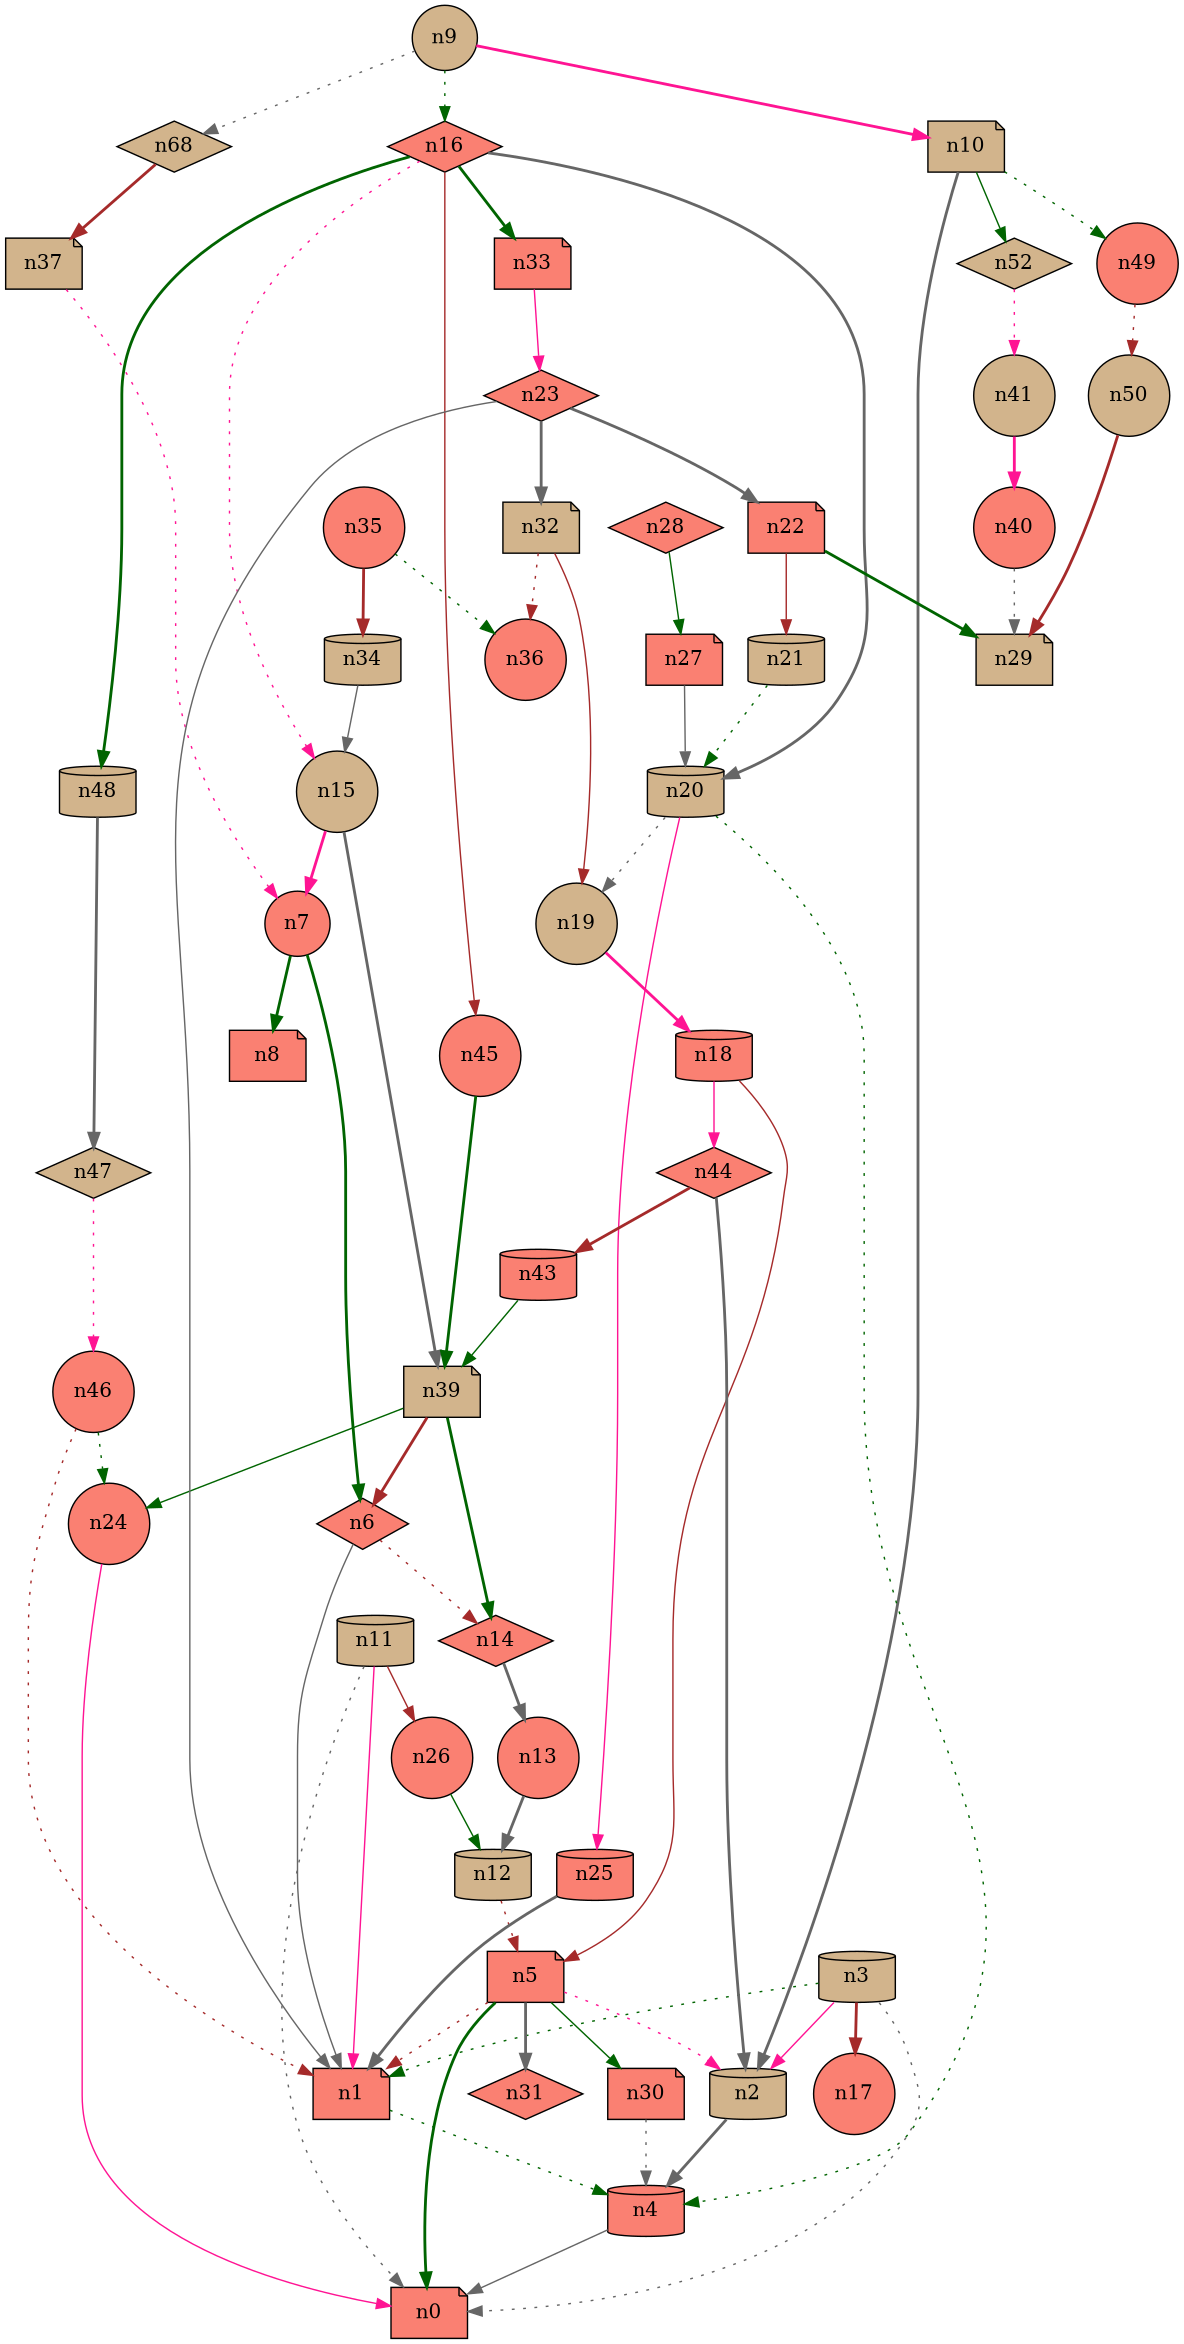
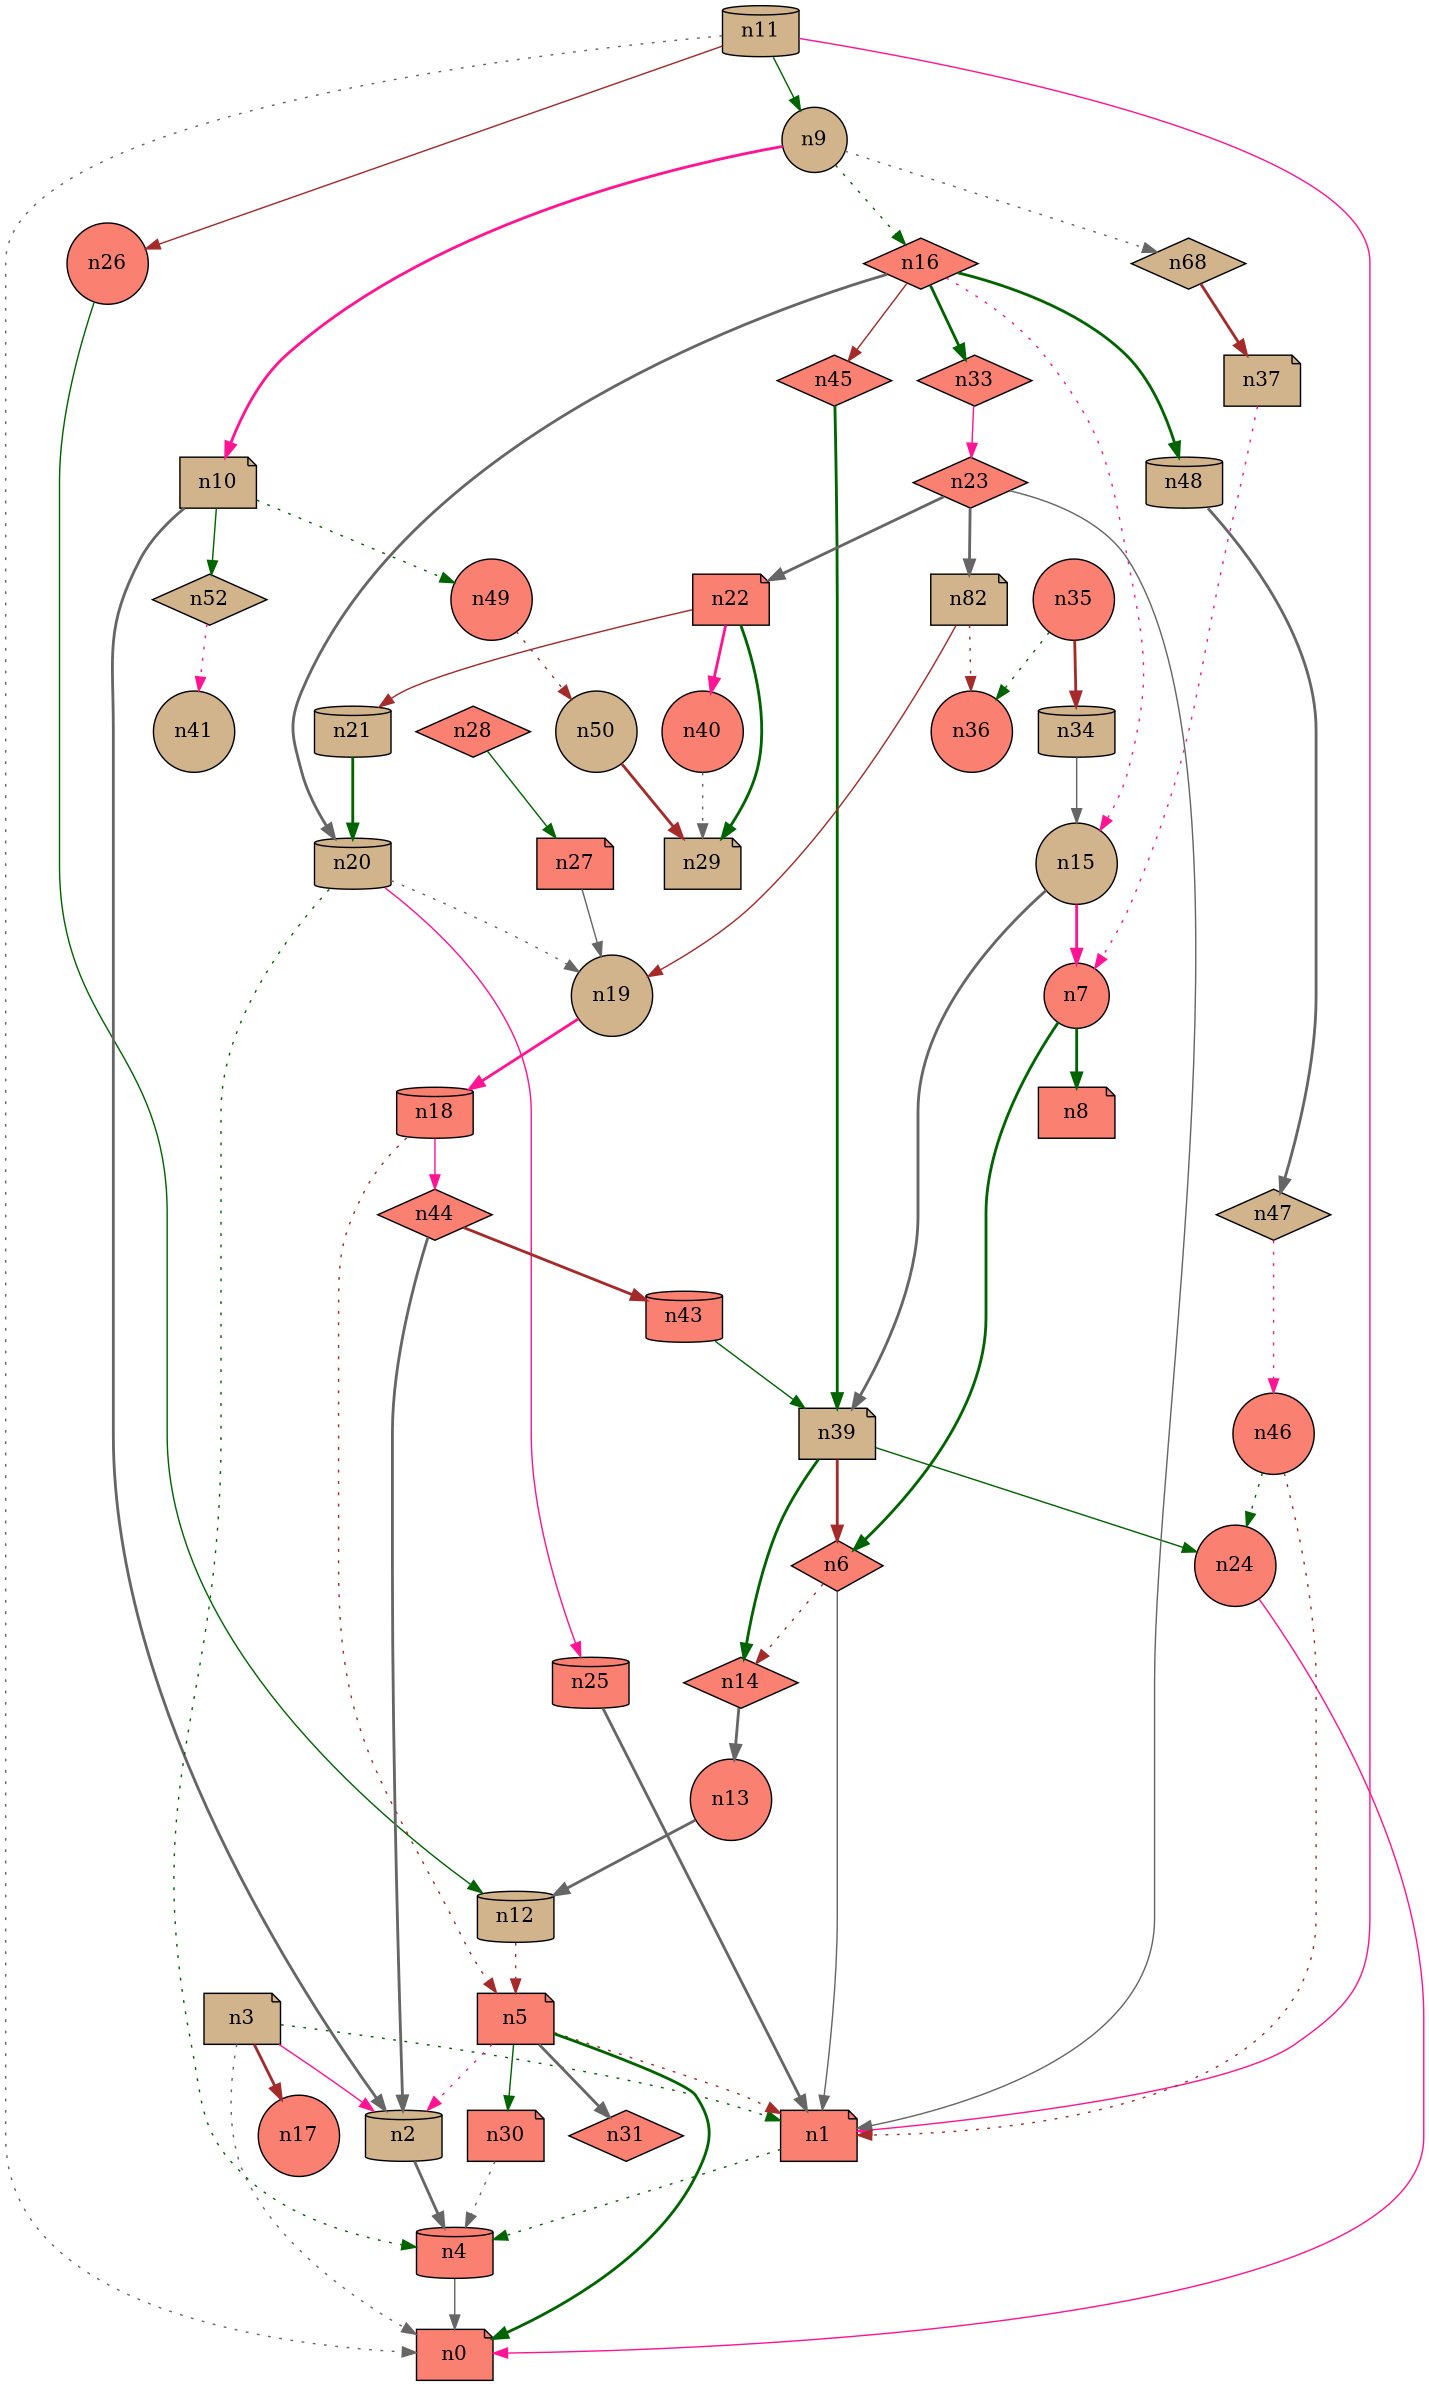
none -> (784, 78)
(533, 264) -> (975, 381)
(1014, 455) -> (720, 652)
(541, 528) -> (969, 600)
(685, 718) -> (590, 916)
(740, 720) -> (353, 790)
(480, 1056) -> (834, 381)
(685, 1523) -> (339, 1566)
(857, 1977) -> (242, 2019)
